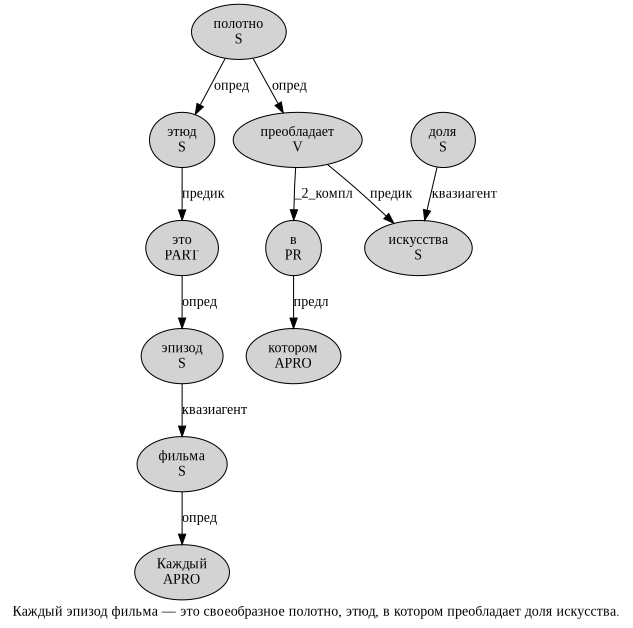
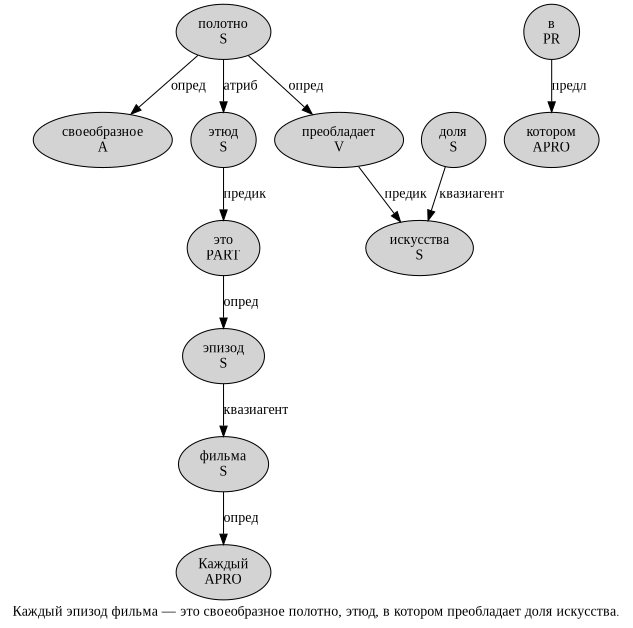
(232, 86) -> (241, 86)
none -> (103, 140)
(295, 189) -> none
